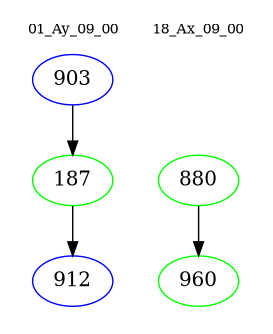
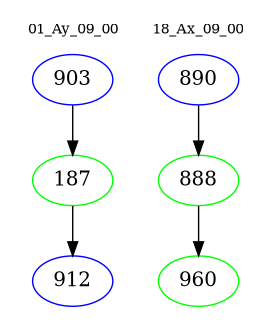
none -> (199, 80)
(199, 180) -> (199, 180)
